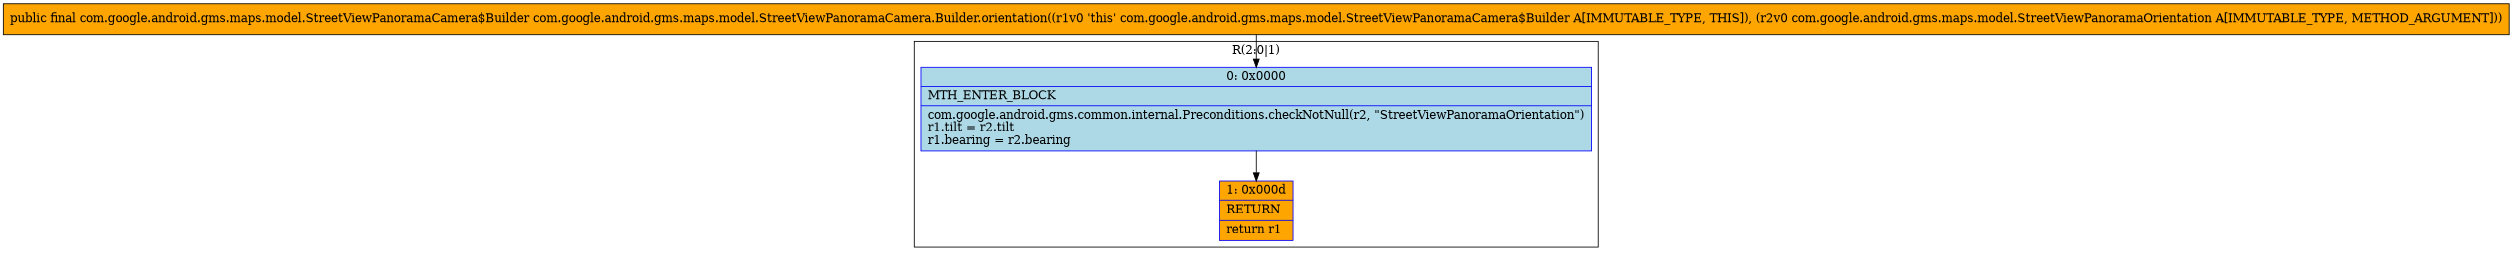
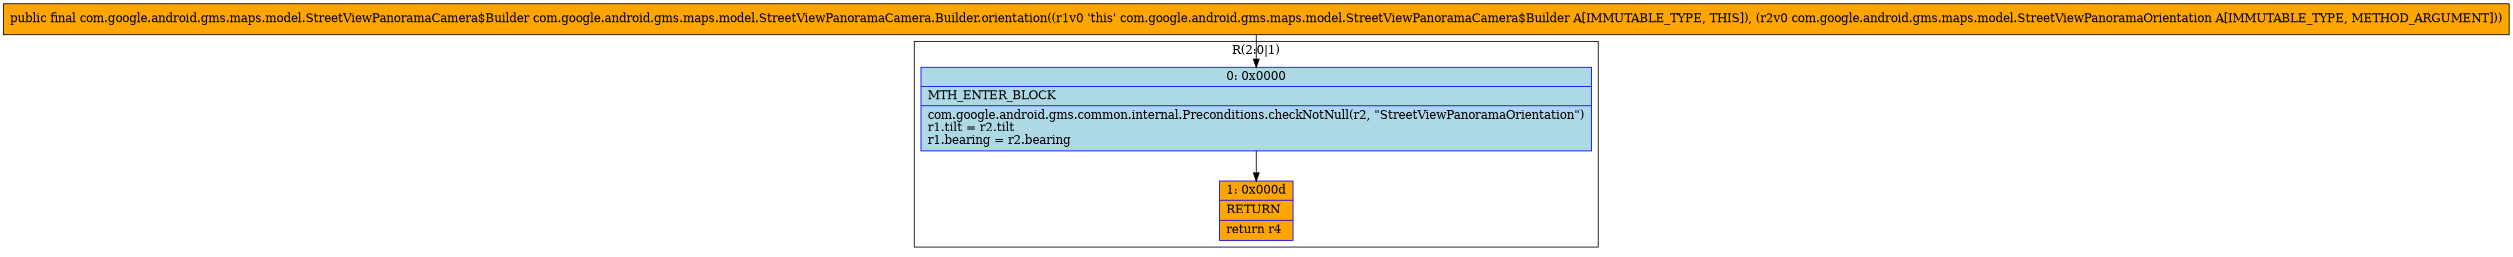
(1254, 230) -> (1254, 230)
